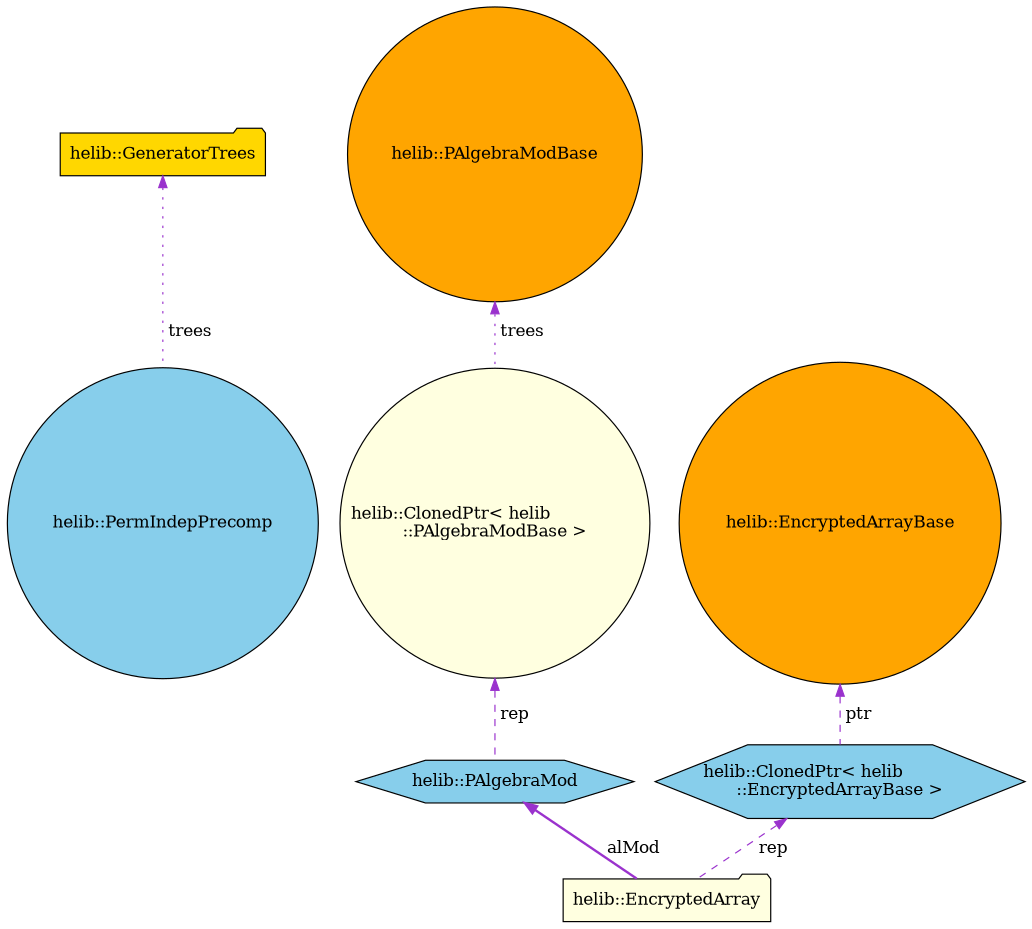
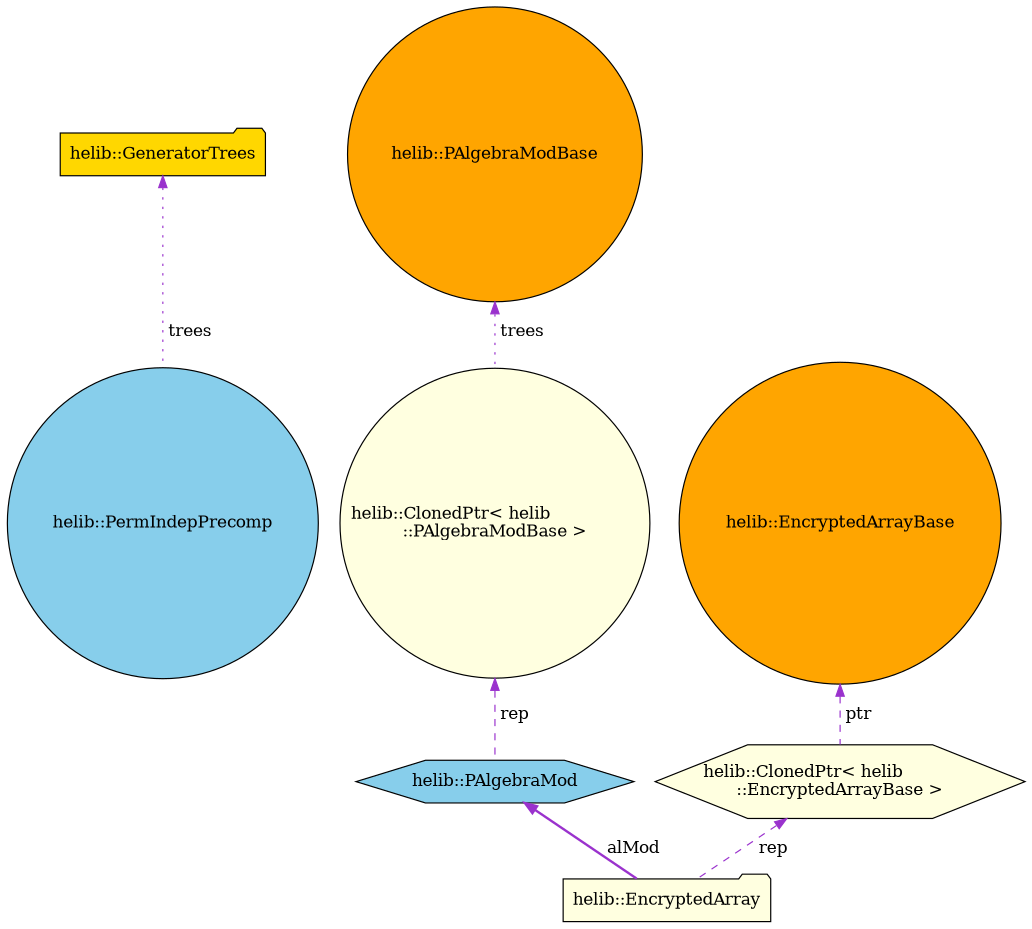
(840, 782) -> (840, 782)
